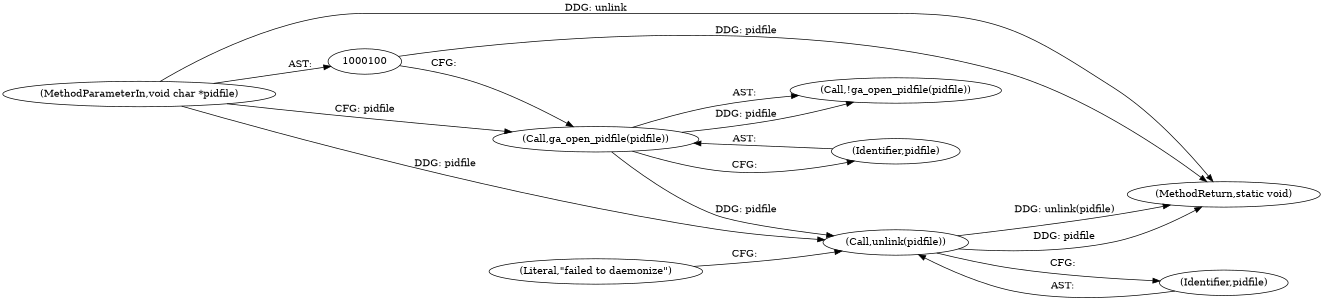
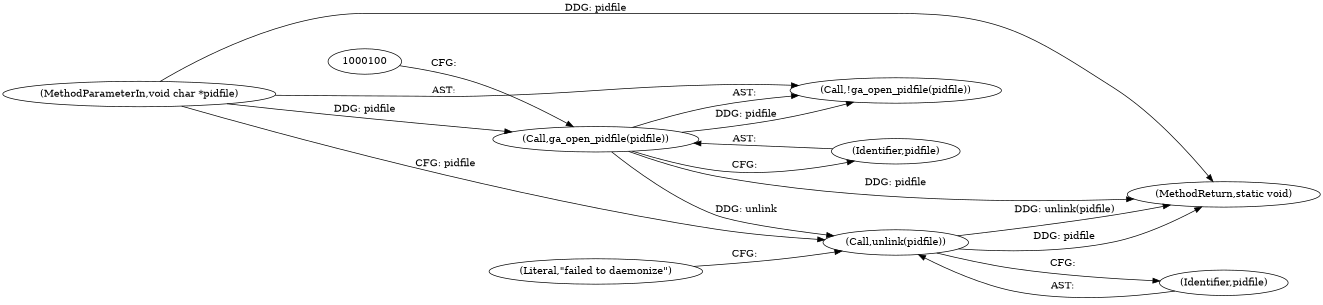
(596, 8) -> (596, 8)
(814, 41) -> (875, 195)
(269, 75) -> (533, 94)
(365, 109) -> (365, 109)
(445, 164) -> (445, 164)
(746, 210) -> (746, 210)
